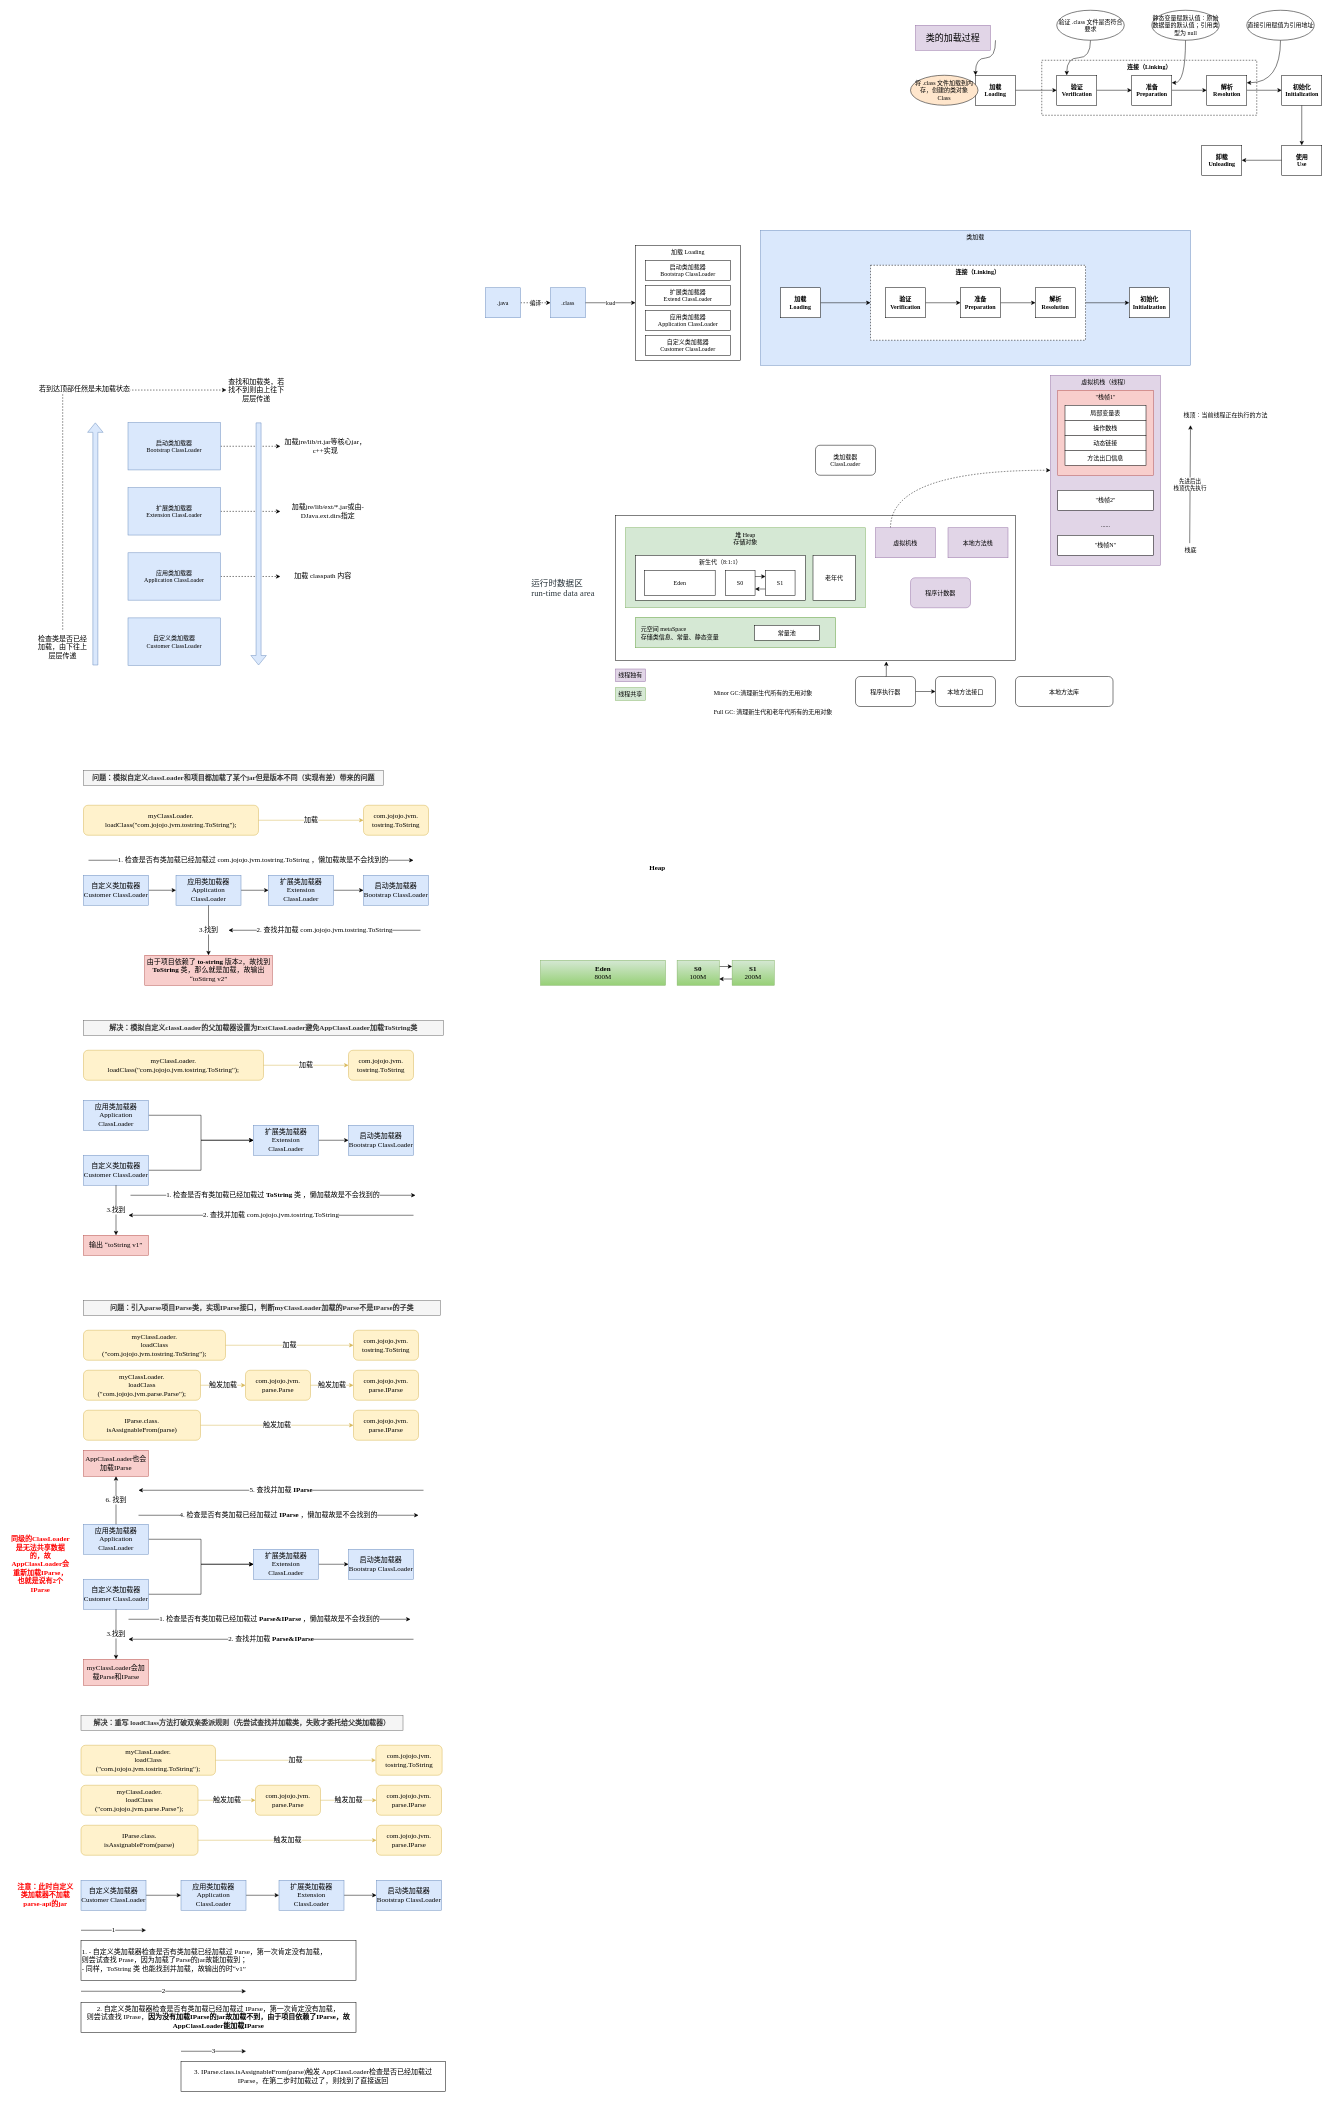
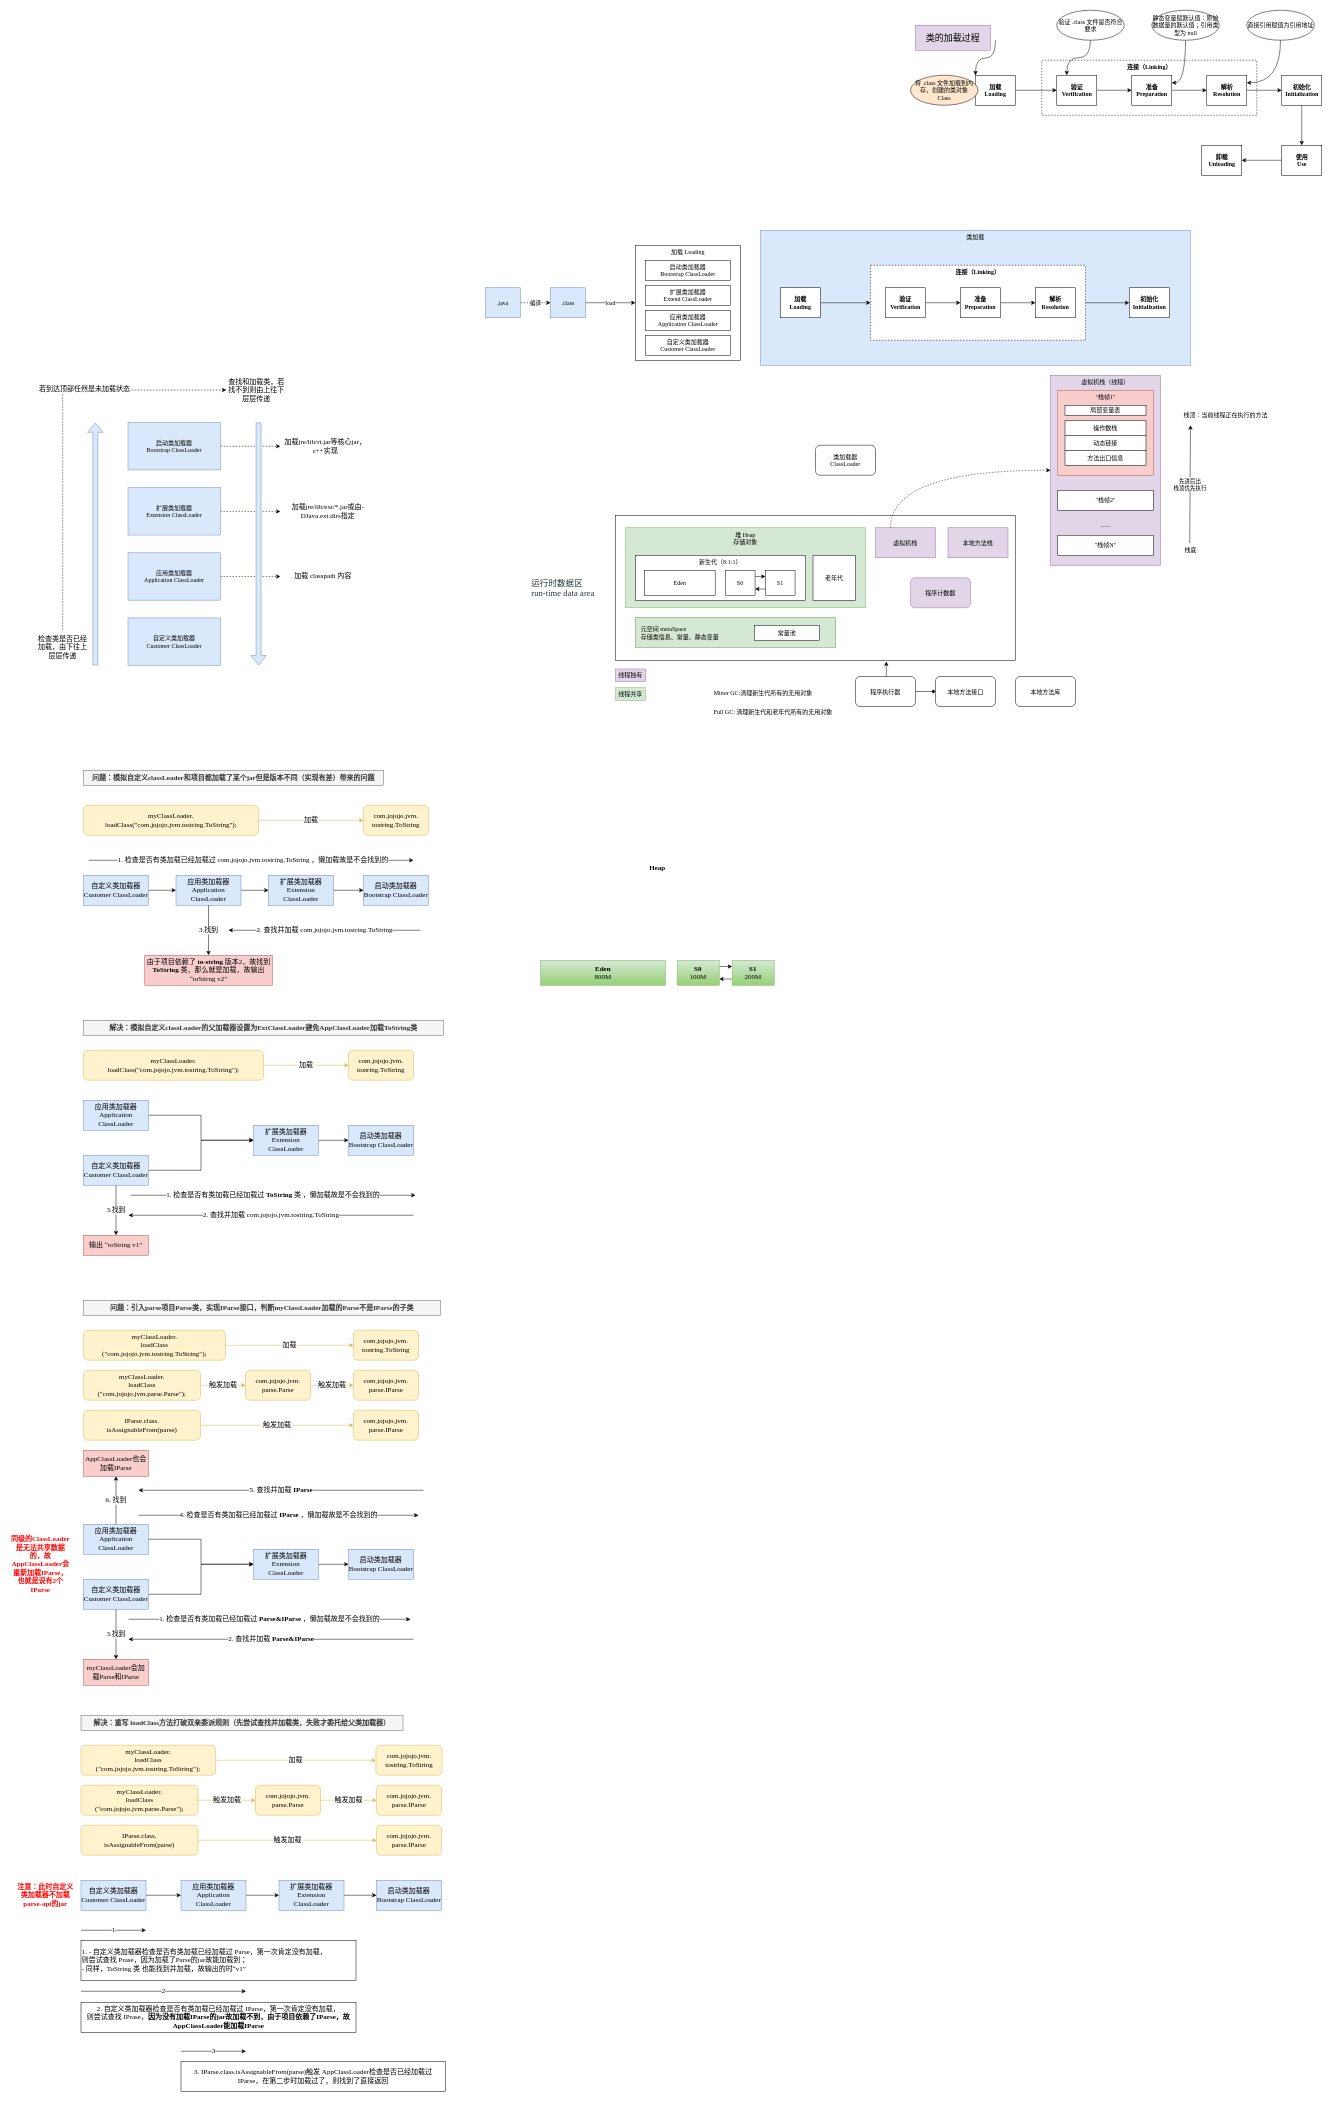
(1105, 413) -> (1105, 410)
(930, 692) -> (930, 692)
(1064, 692) -> (1045, 692)
